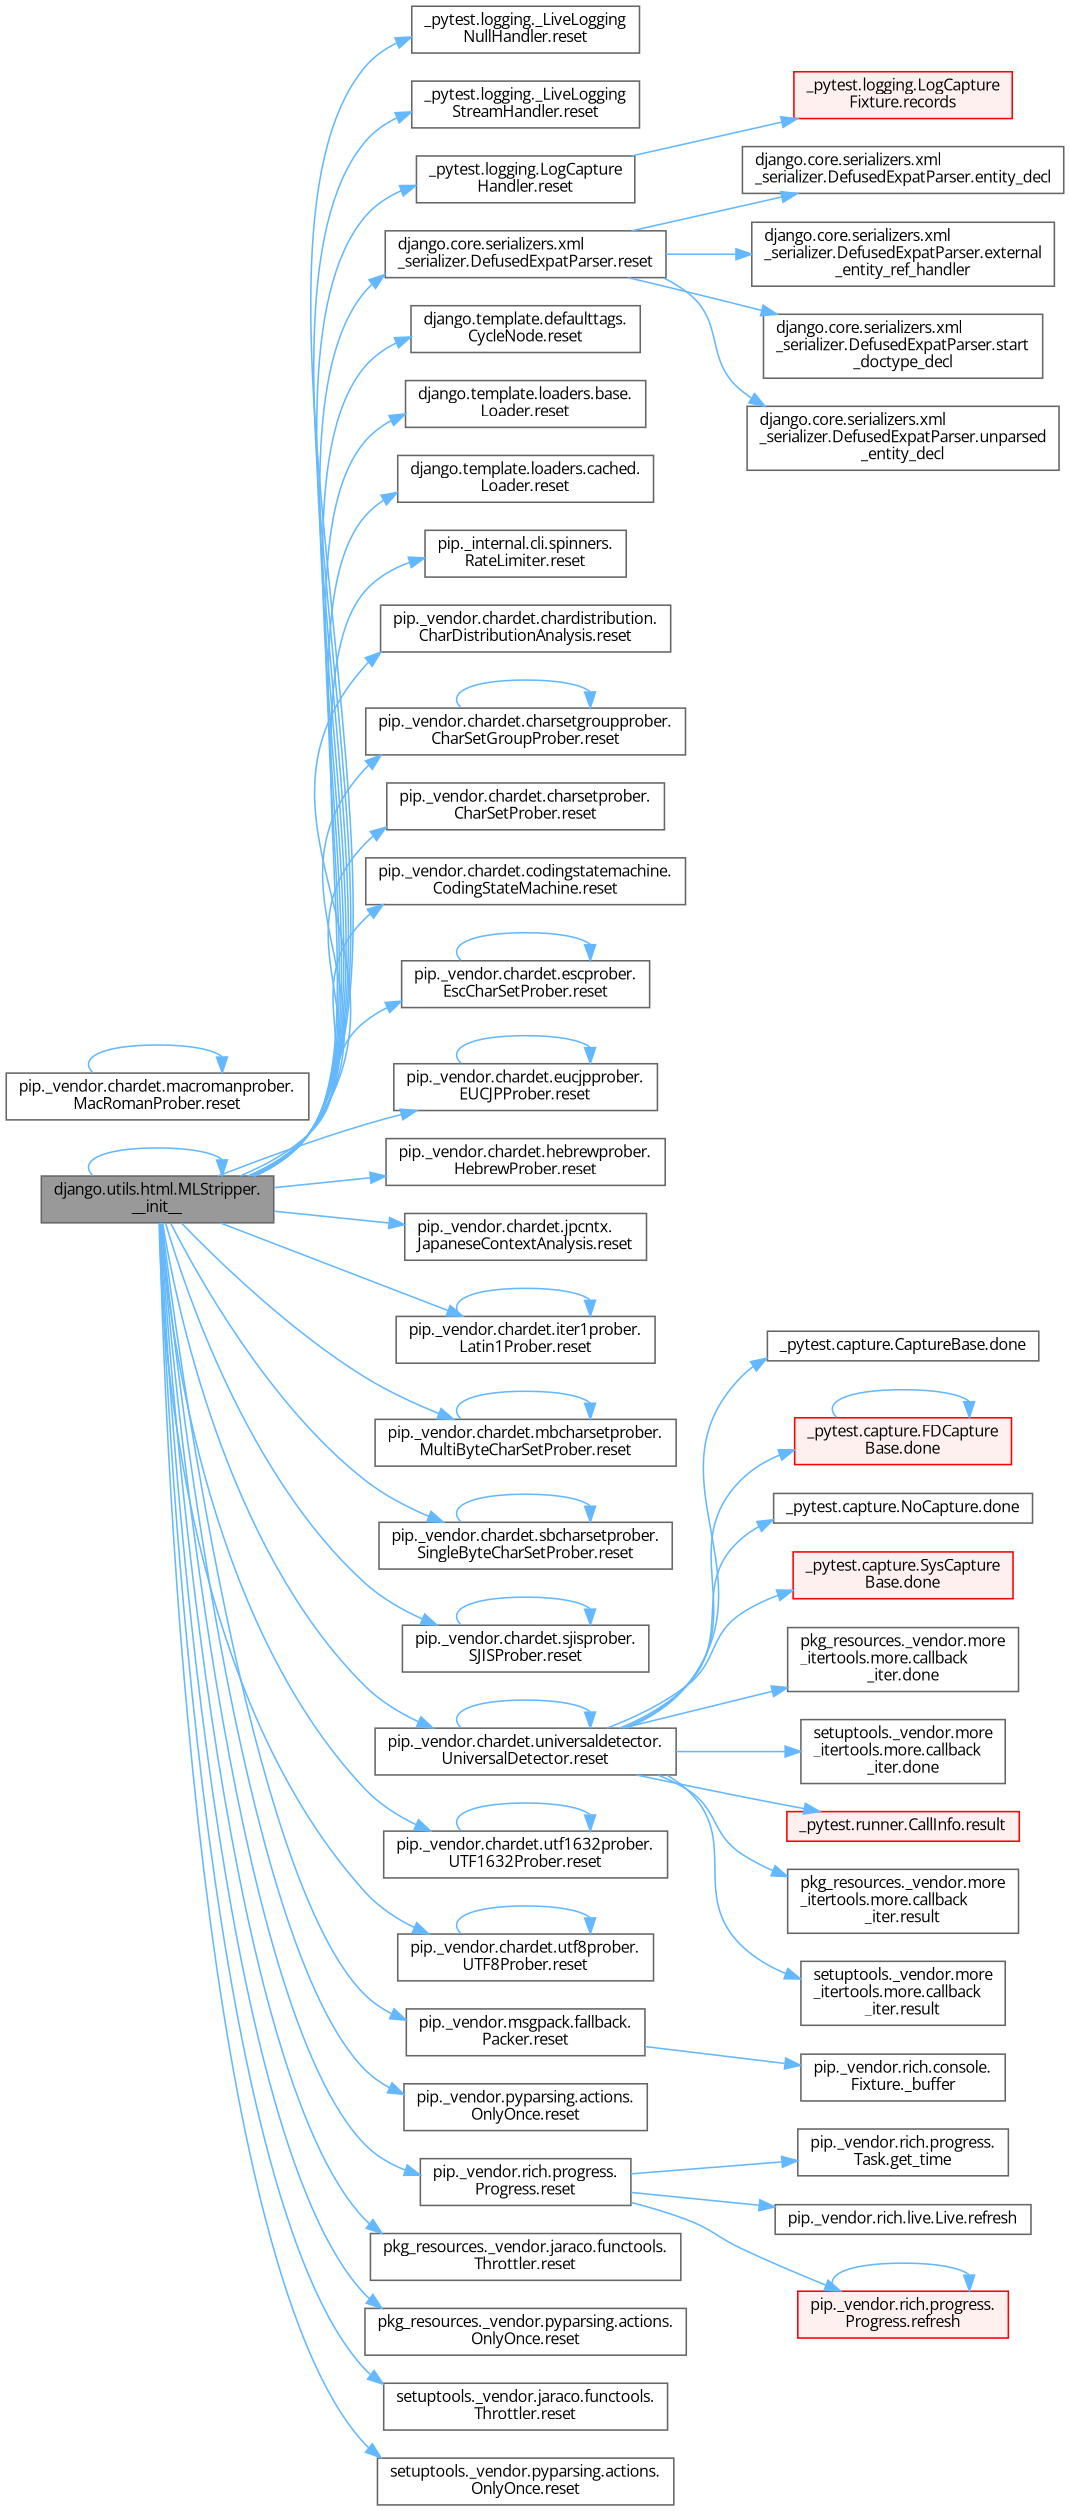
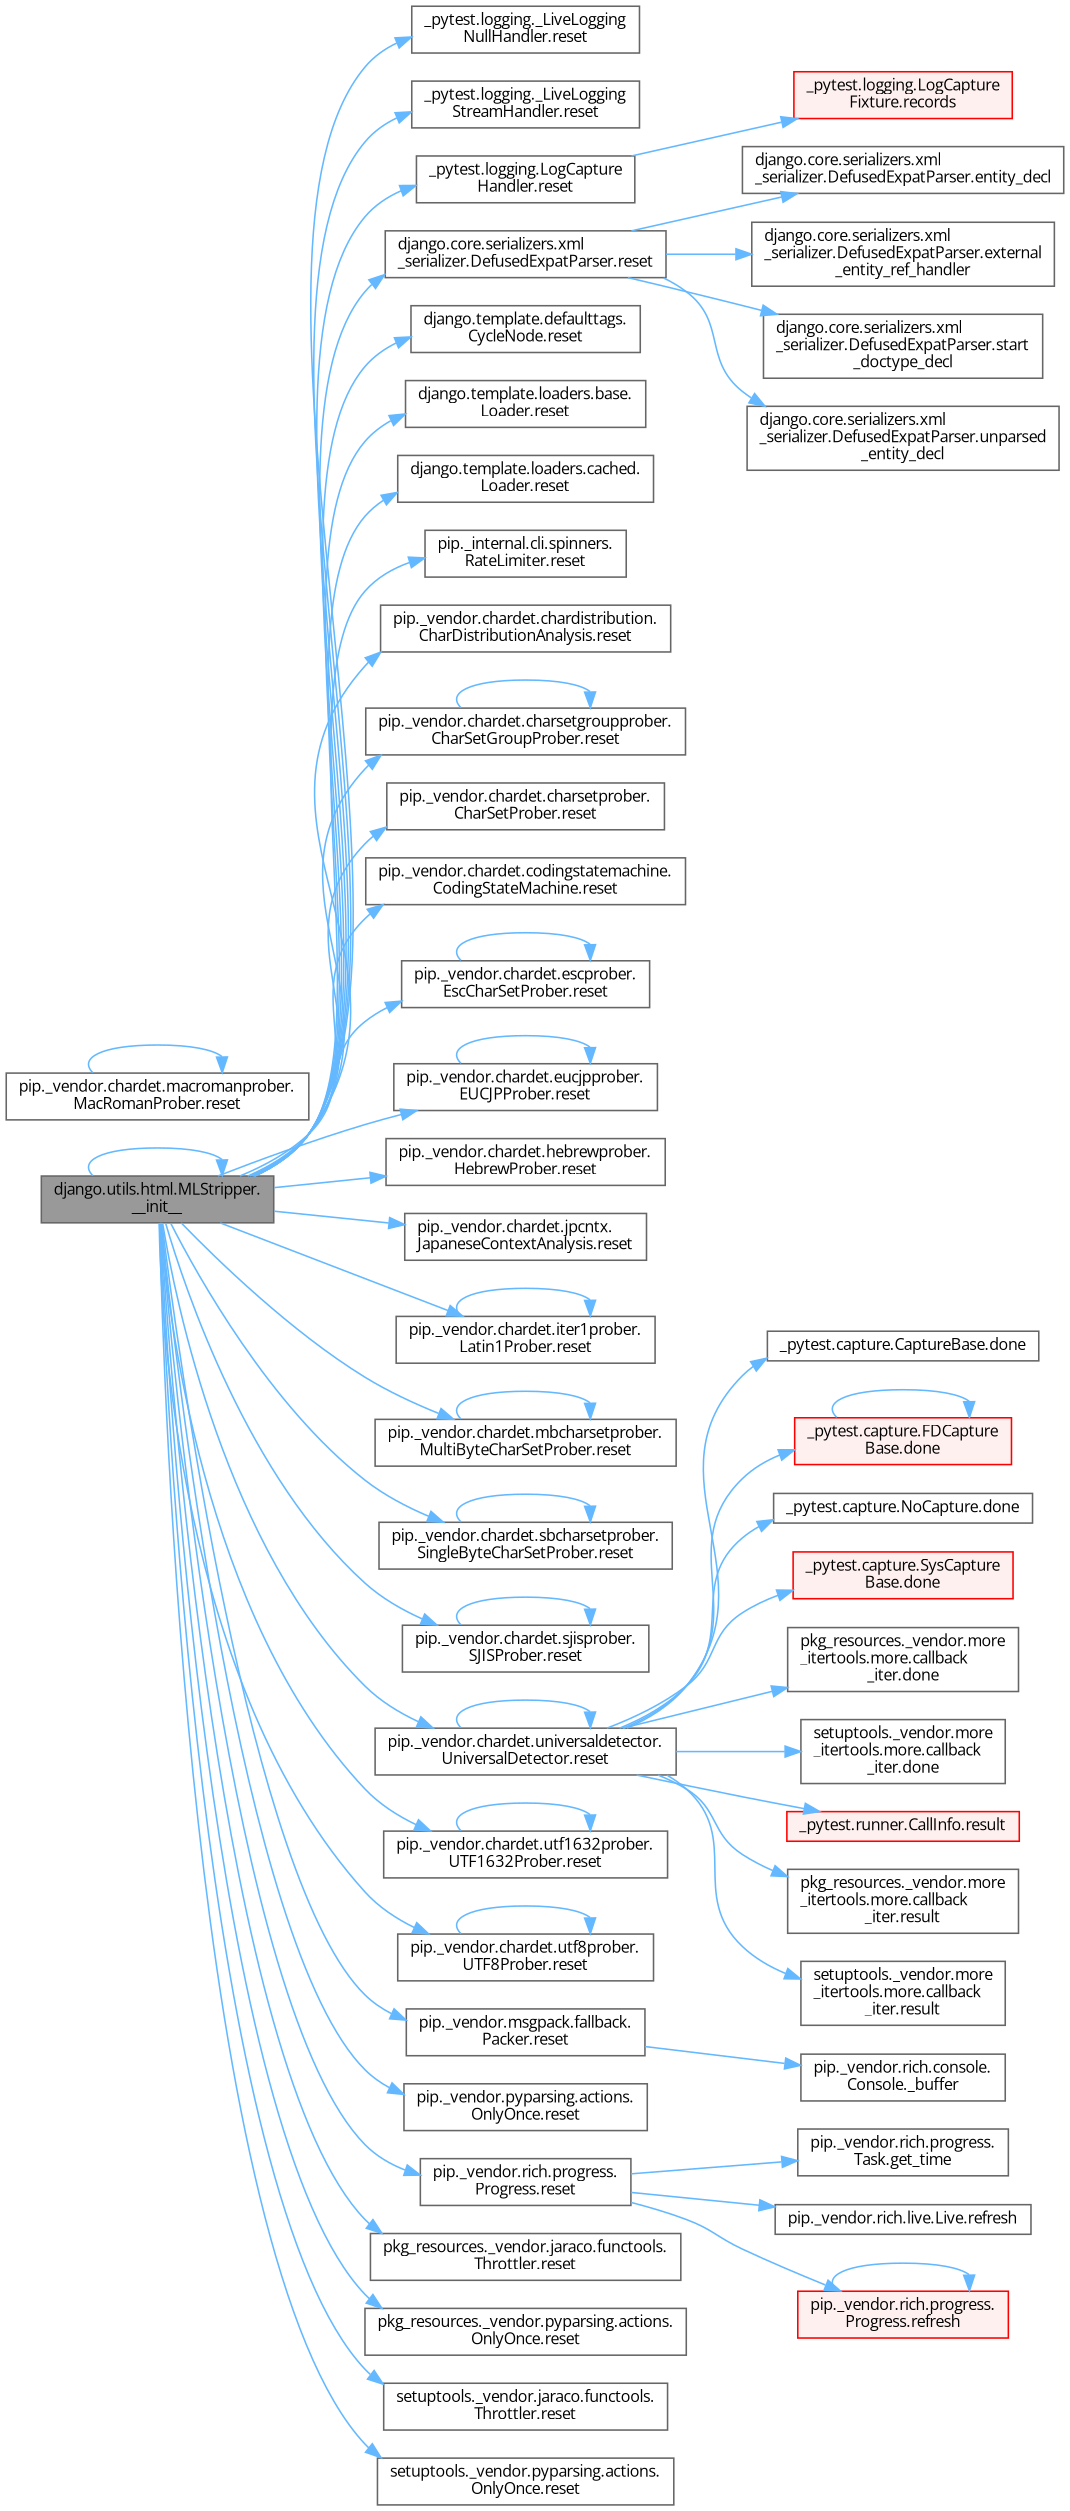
(903, 2078) -> (903, 2078)
